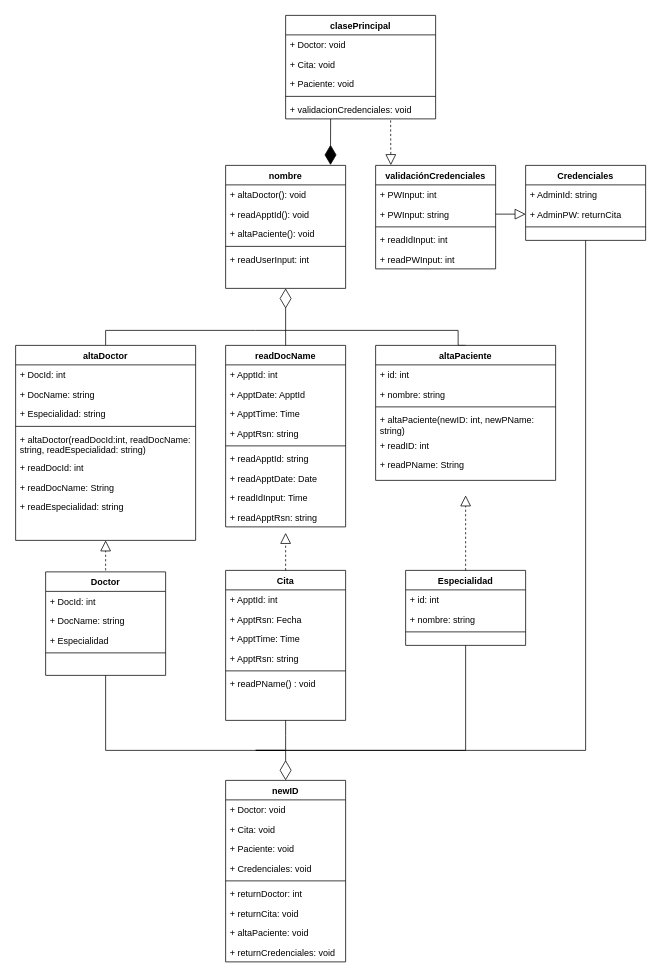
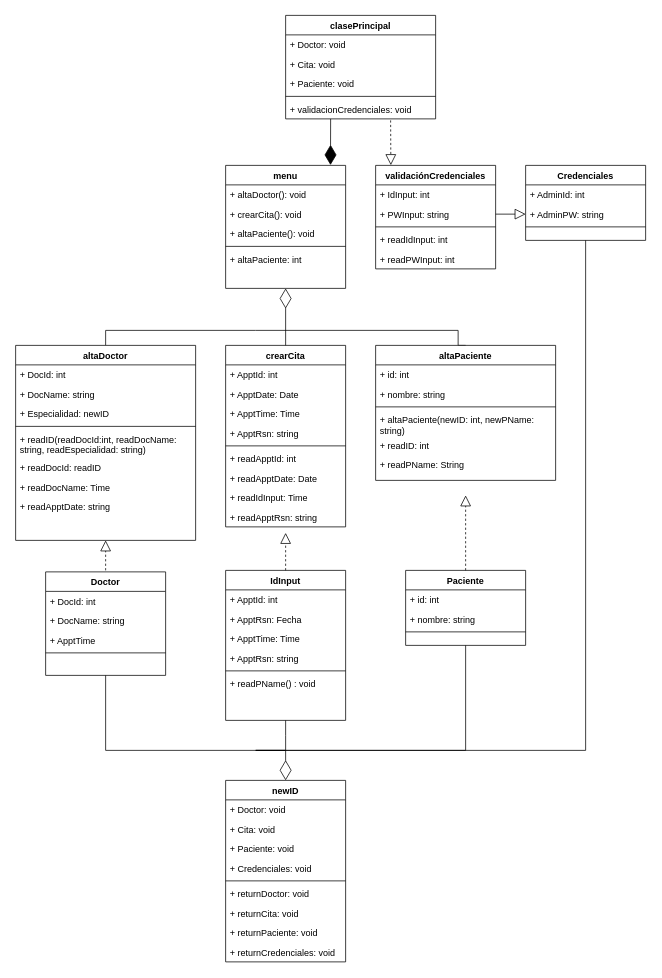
(285, 176) -> (285, 176)
(410, 195) -> (410, 195)
(566, 195) -> (559, 195)
(275, 215) -> (272, 215)
(577, 215) -> (566, 215)
(275, 260) -> (270, 260)
(285, 356) -> (285, 356)
(271, 395) -> (266, 395)
(67, 414) -> (65, 414)
(112, 440) -> (103, 440)
(275, 459) -> (268, 459)
(55, 468) -> (64, 468)
(68, 488) -> (63, 488)
(77, 507) -> (70, 507)
(285, 581) -> (285, 581)
(465, 581) -> (465, 581)
(80, 641) -> (72, 641)
(273, 894) -> (275, 894)
(273, 933) -> (279, 933)
